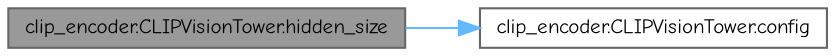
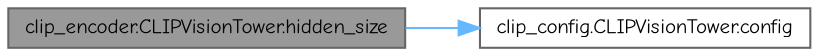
(653, 28) -> (645, 28)
